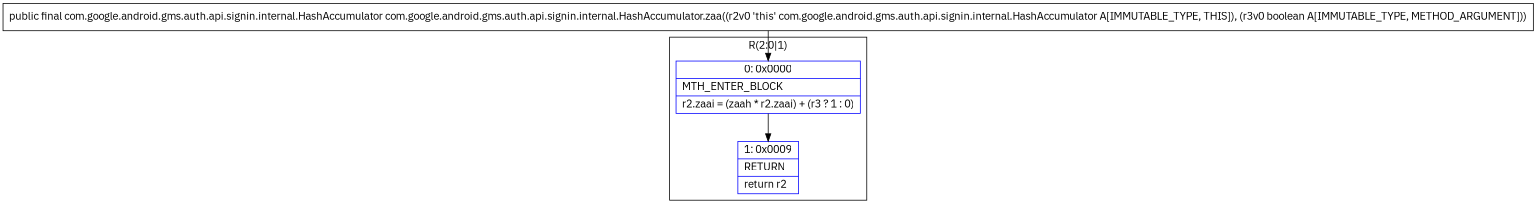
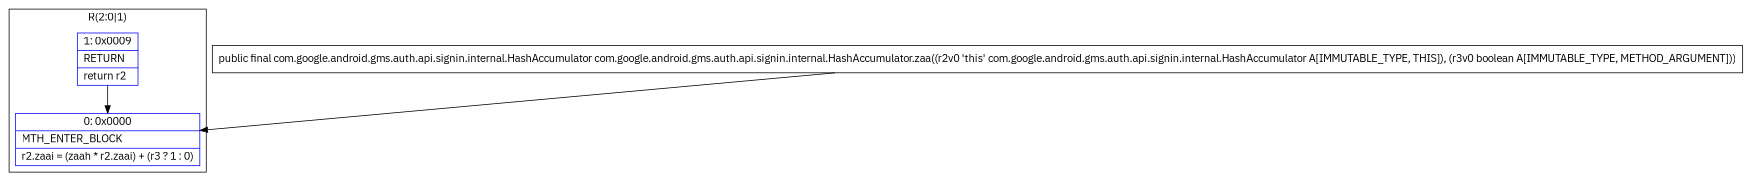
(768, 124) -> (108, 96)
